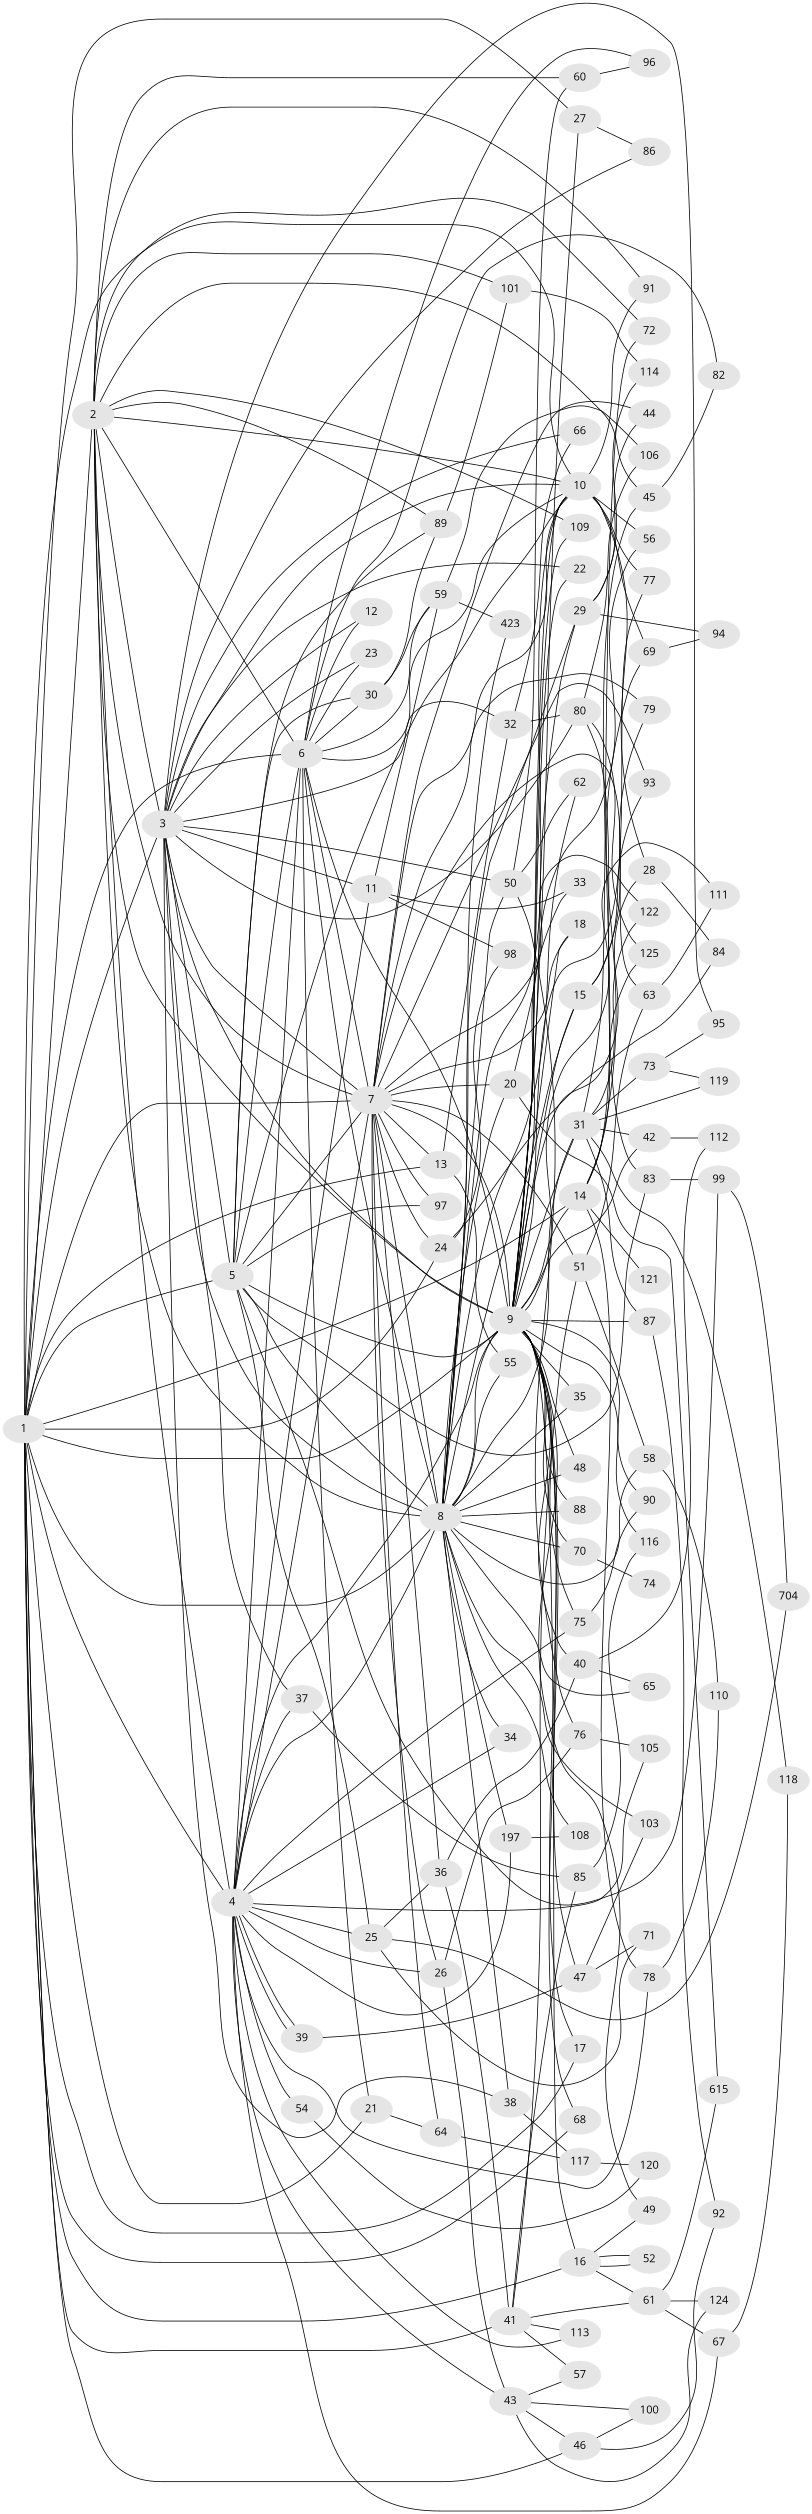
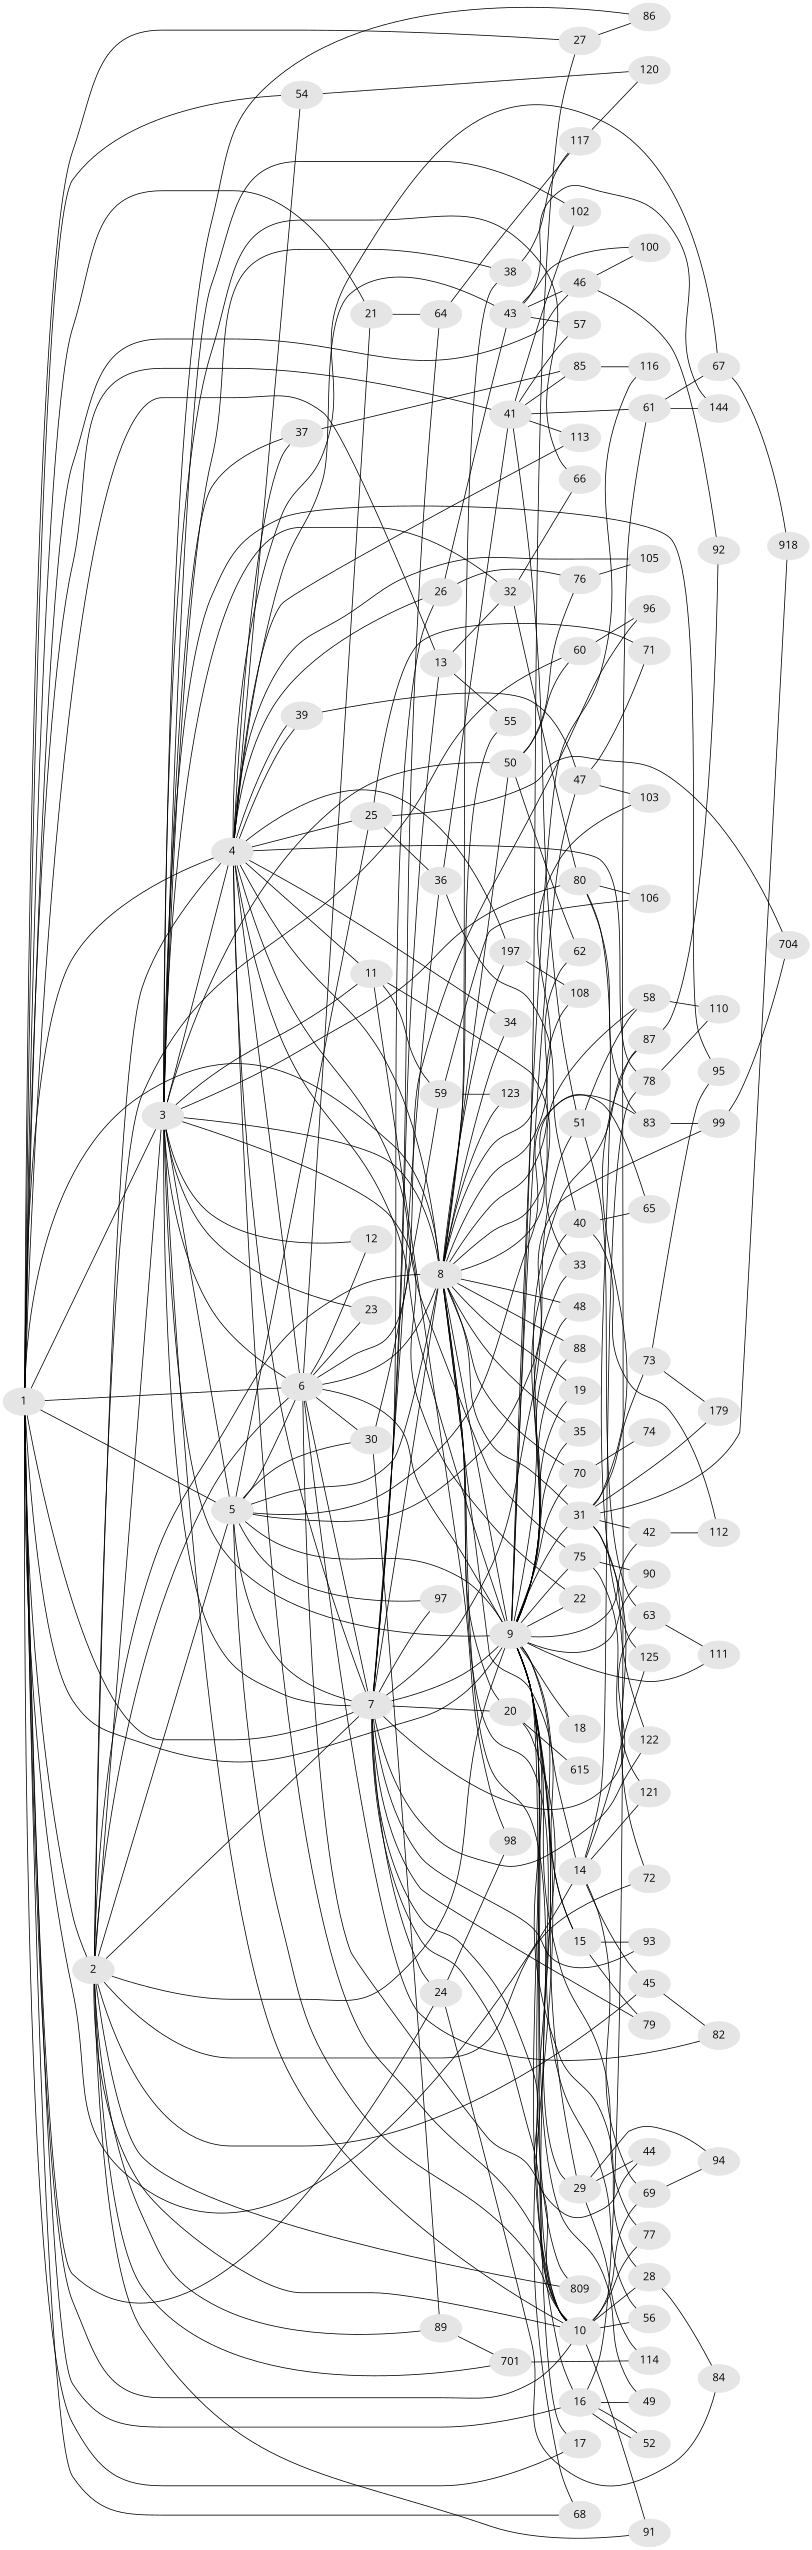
none -> (580, 212)
(510, 289) -> (510, 2362)
(580, 528) -> (580, 2290)
(510, 624) -> (510, 1094)
none -> (38, 667)
(403, 700) -> (198, 1284)
(276, 732) -> (166, 1729)
none -> (198, 984)
(510, 1048) -> none
(719, 1082) -> (719, 1412)
none -> (580, 1391)
none -> (279, 1634)
none -> (618, 1652)
(788, 1781) -> (788, 546)
(696, 2199) -> none
(719, 2301) -> (719, 409)
